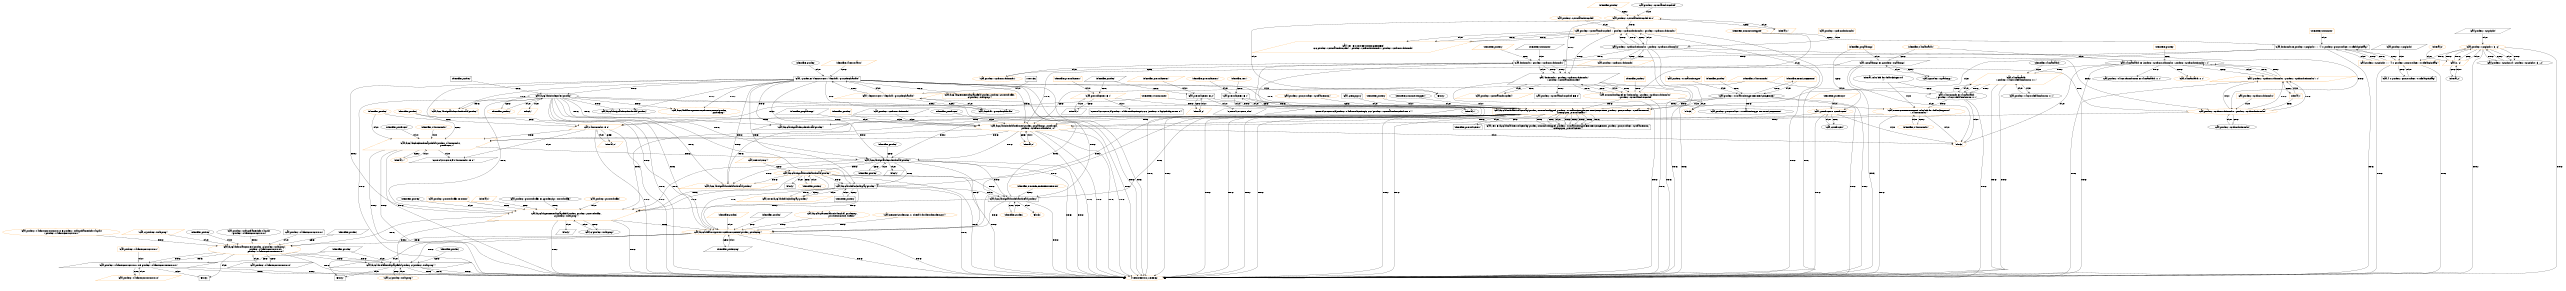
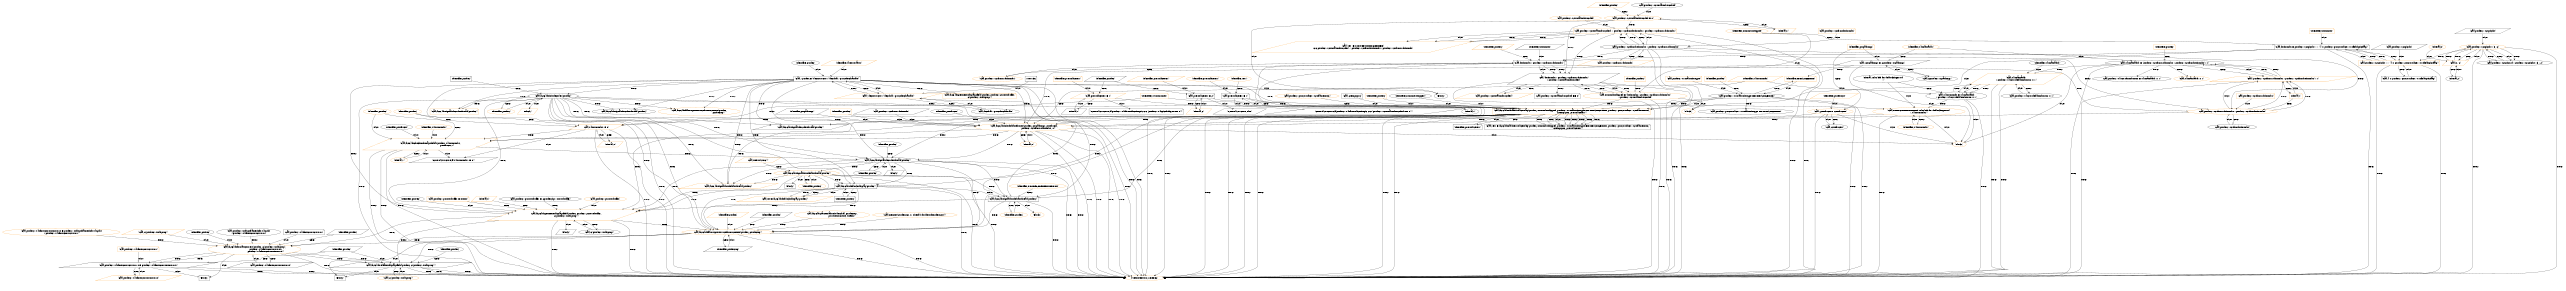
(844, 69) -> (844, 69)
(2029, 88) -> (2029, 88)
(895, 107) -> (857, 87)
(526, 144) -> (526, 144)
(1859, 270) -> (1831, 69)
